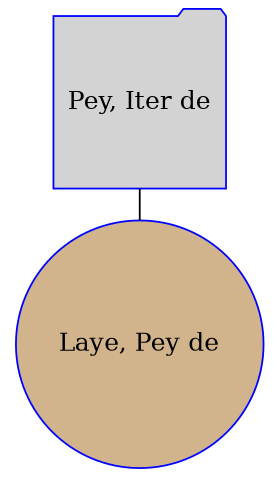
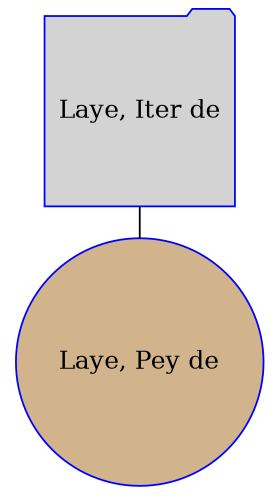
(140, 102) -> (140, 111)
